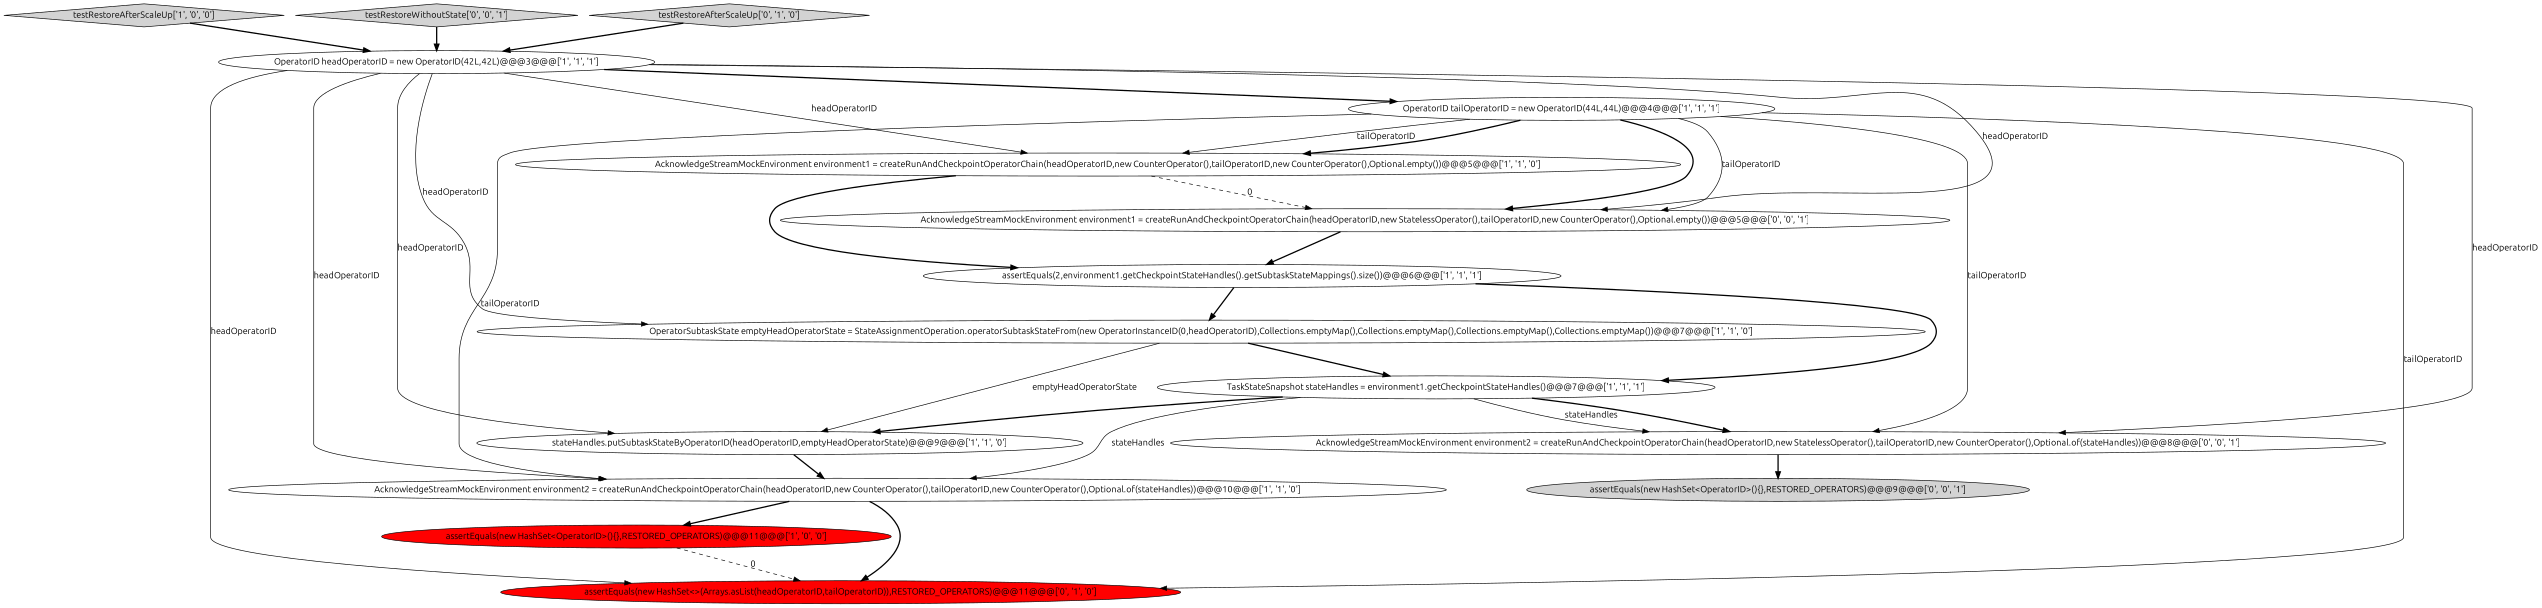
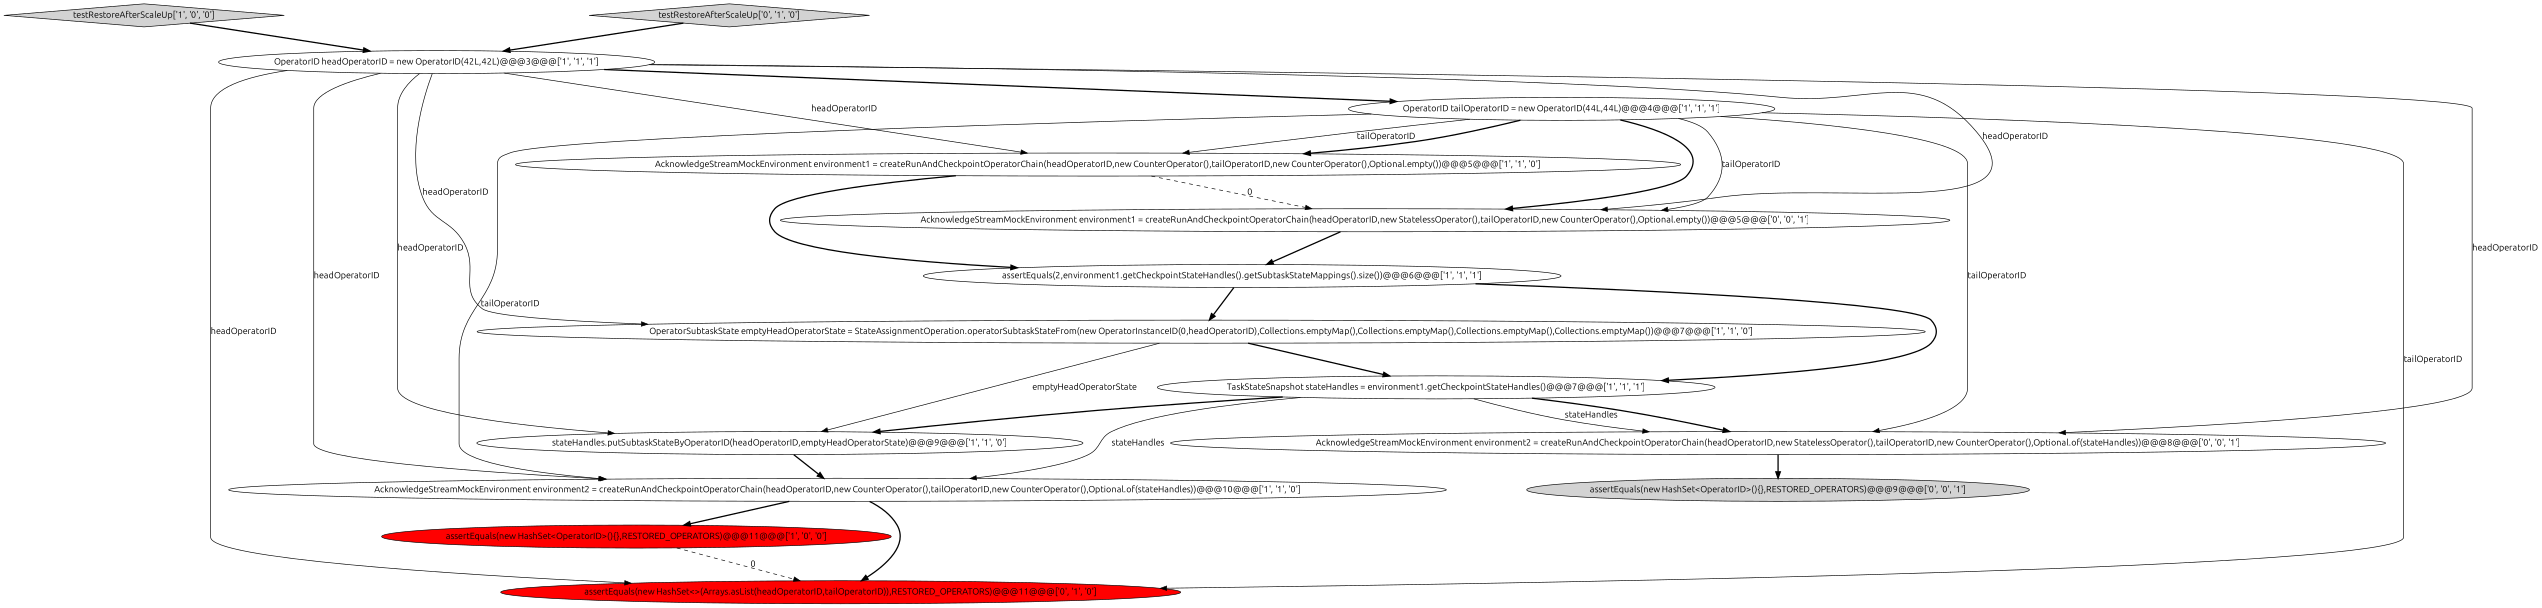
(437, 15) -> none
